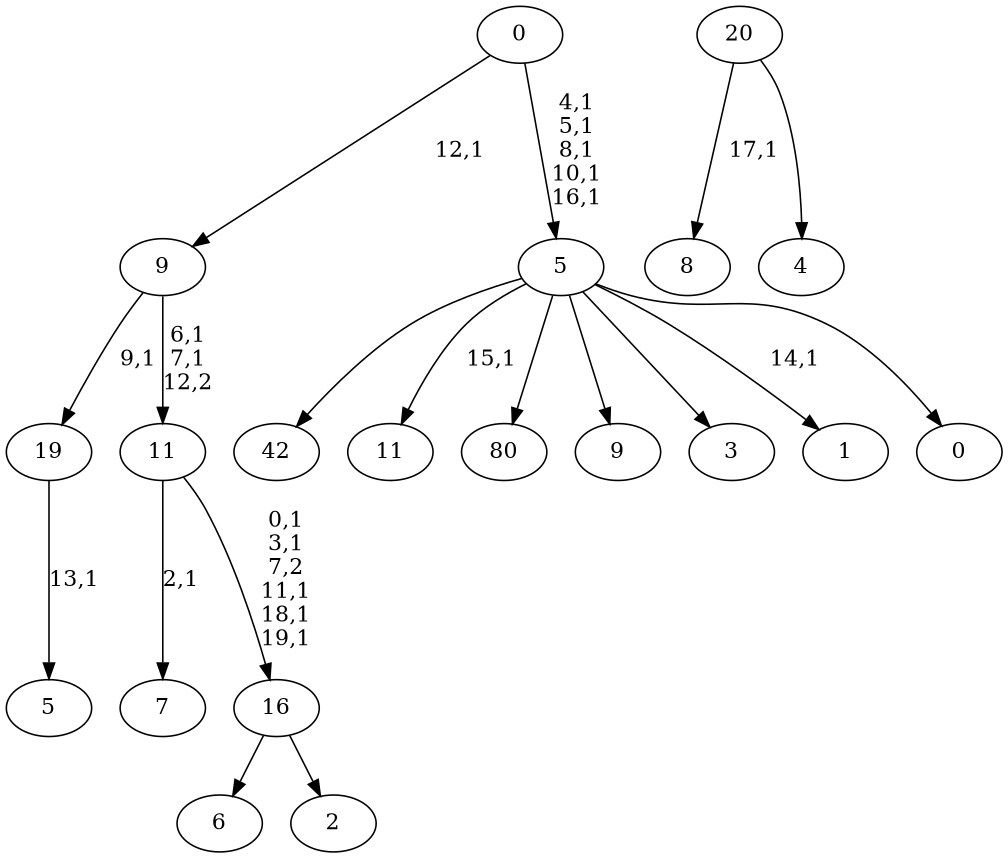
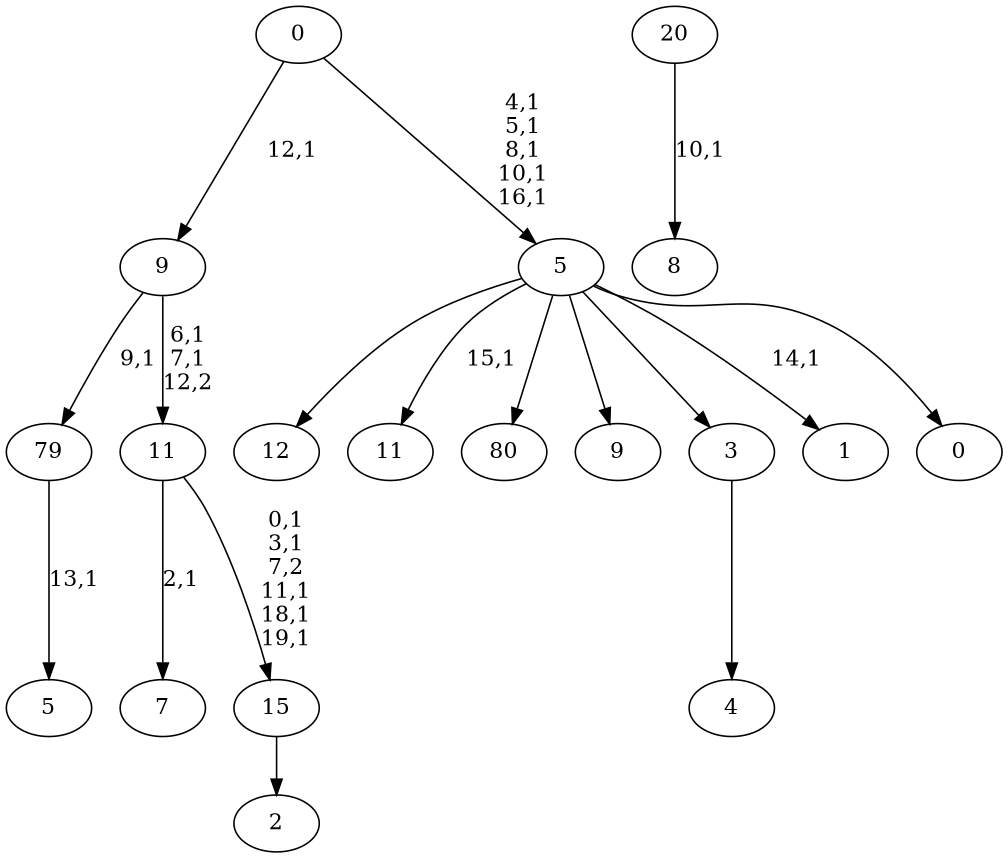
(792, 138) -> (732, 572)
(754, 151) -> (700, 151)
(49, 452) -> (49, 452)
(277, 452) -> (277, 452)
(277, 708) -> (277, 708)
(220, 823) -> none
